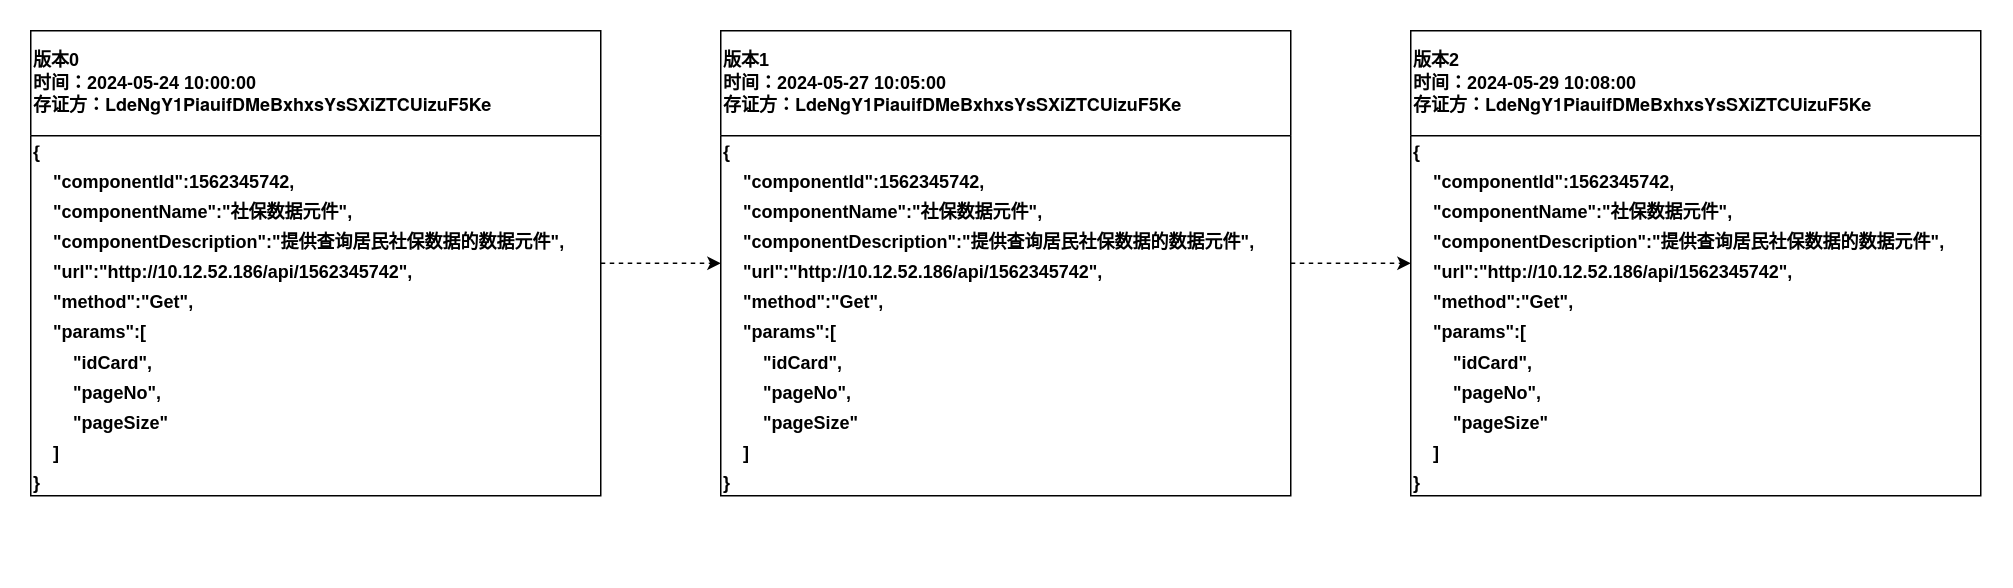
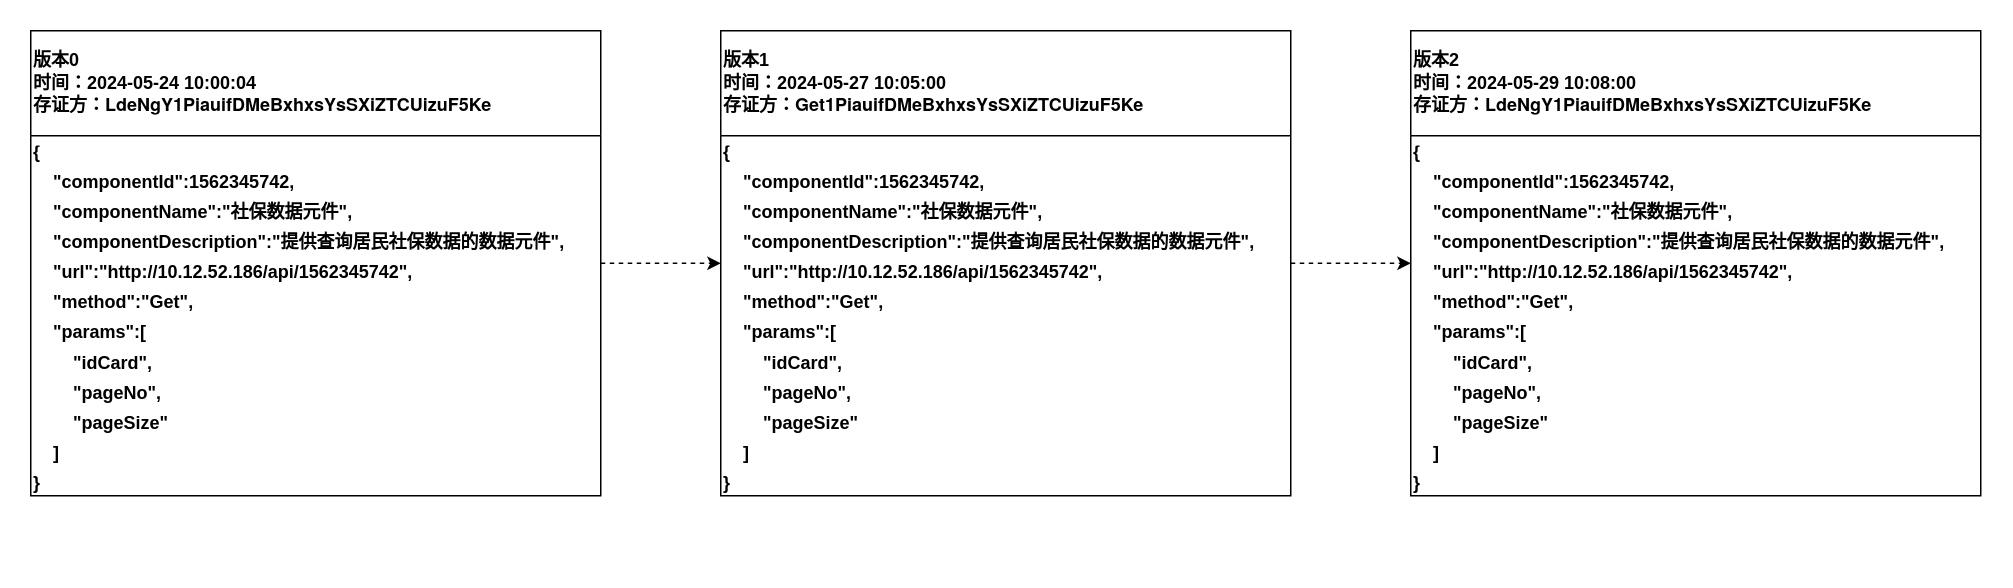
(247, 83) -> (247, 83)
(937, 83) -> (922, 83)
